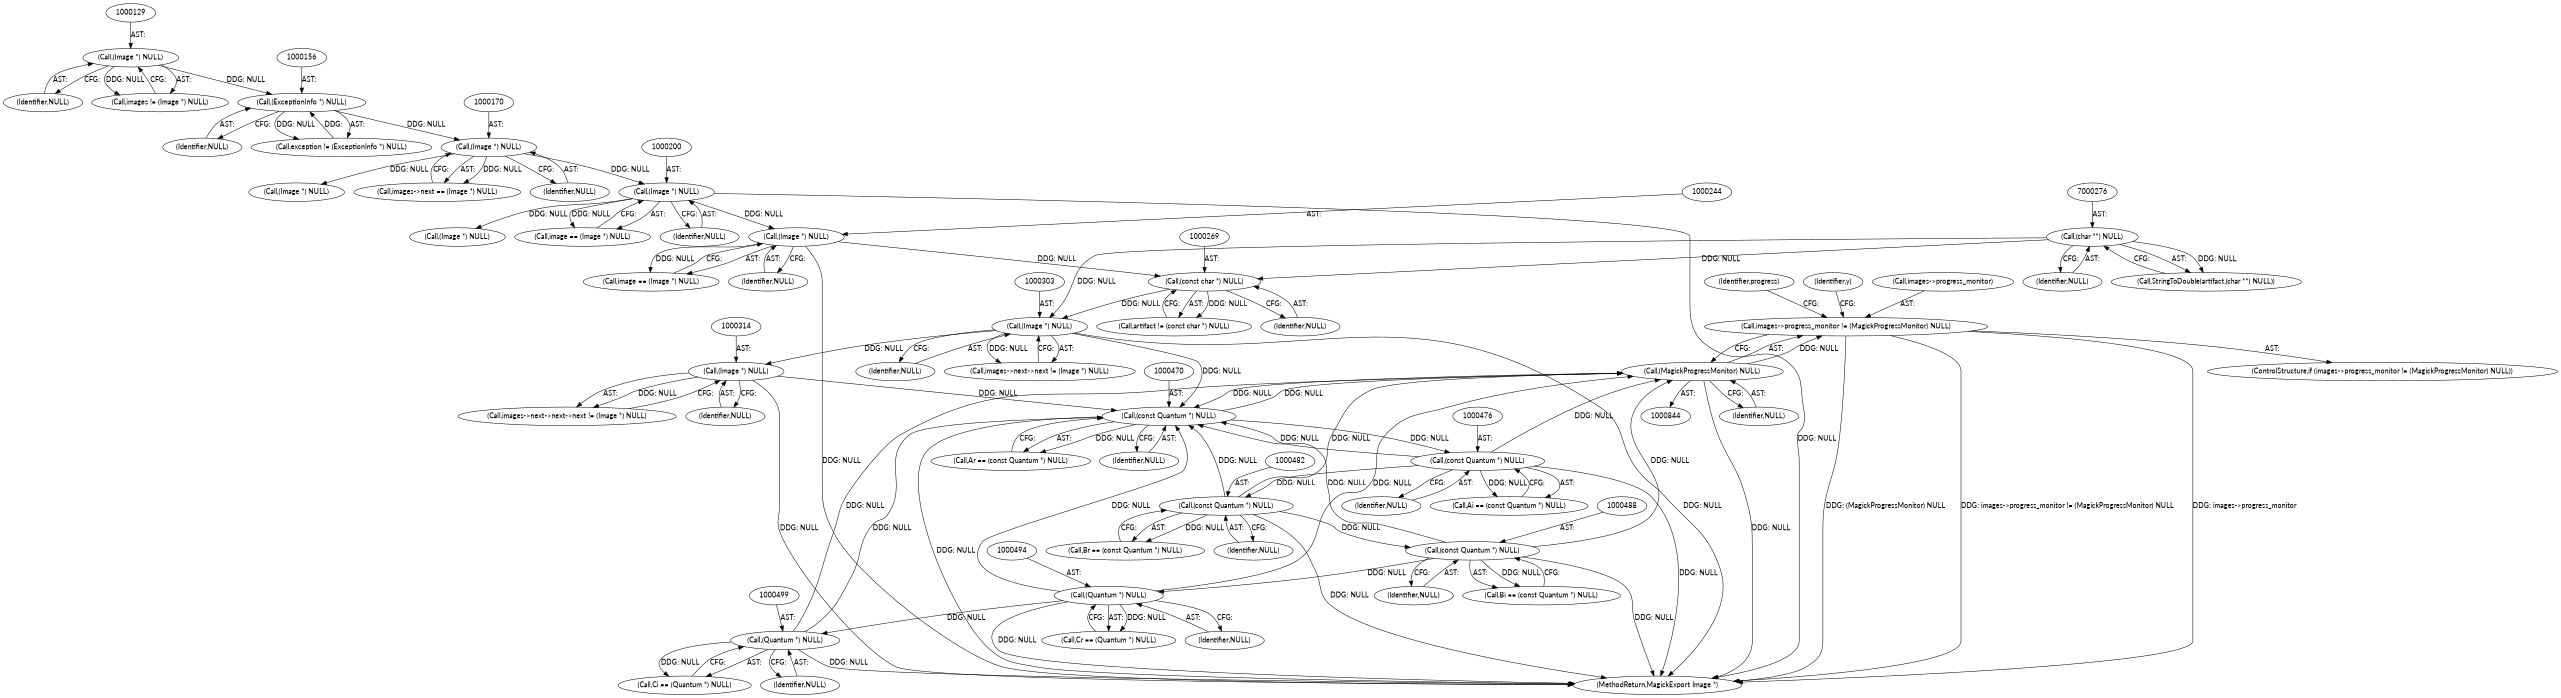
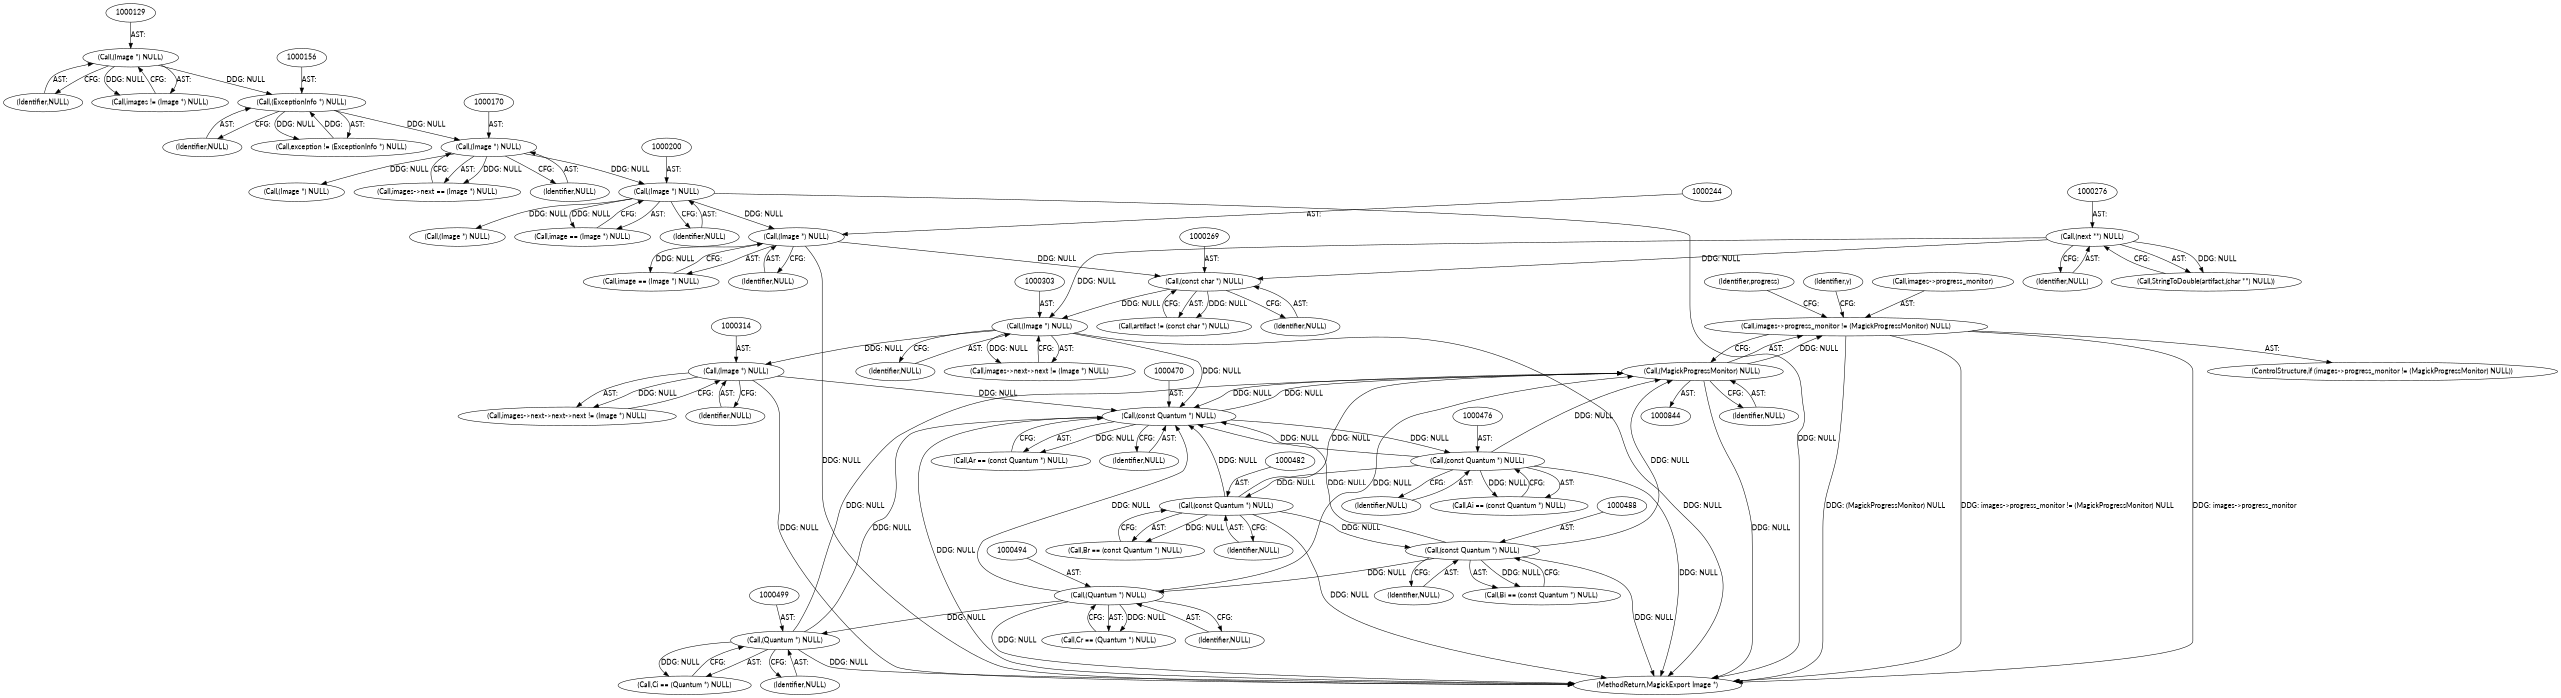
(2092, 192) -> (2092, 192)
(2092, 237) -> (2092, 237)
